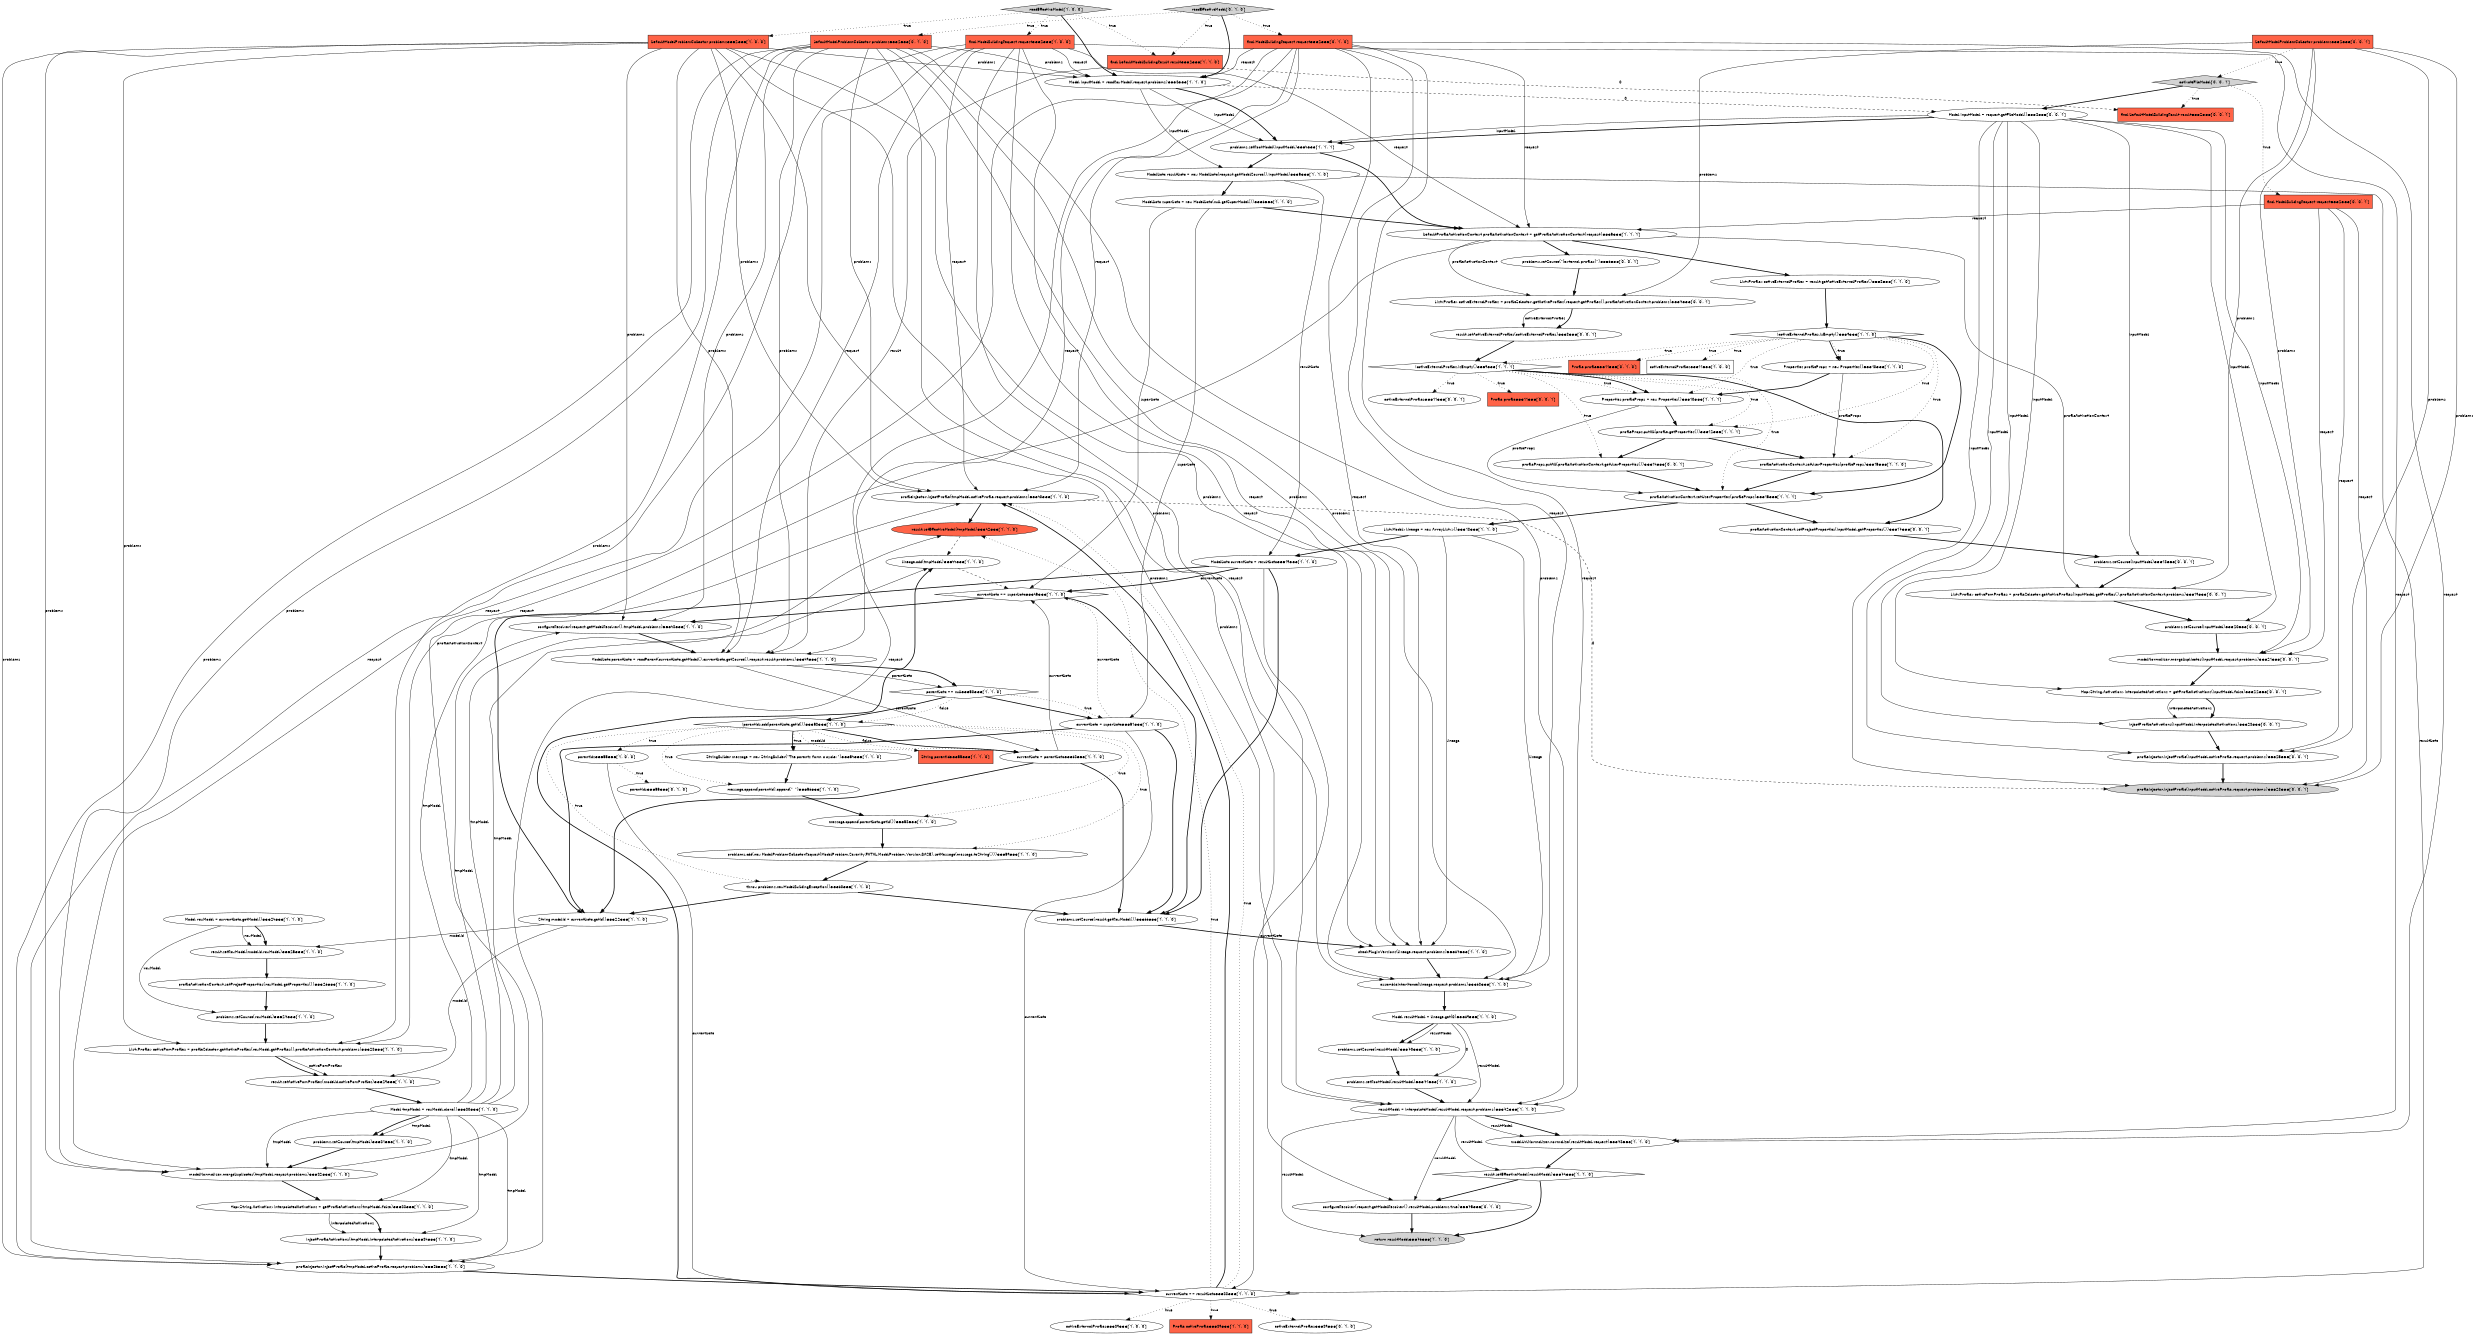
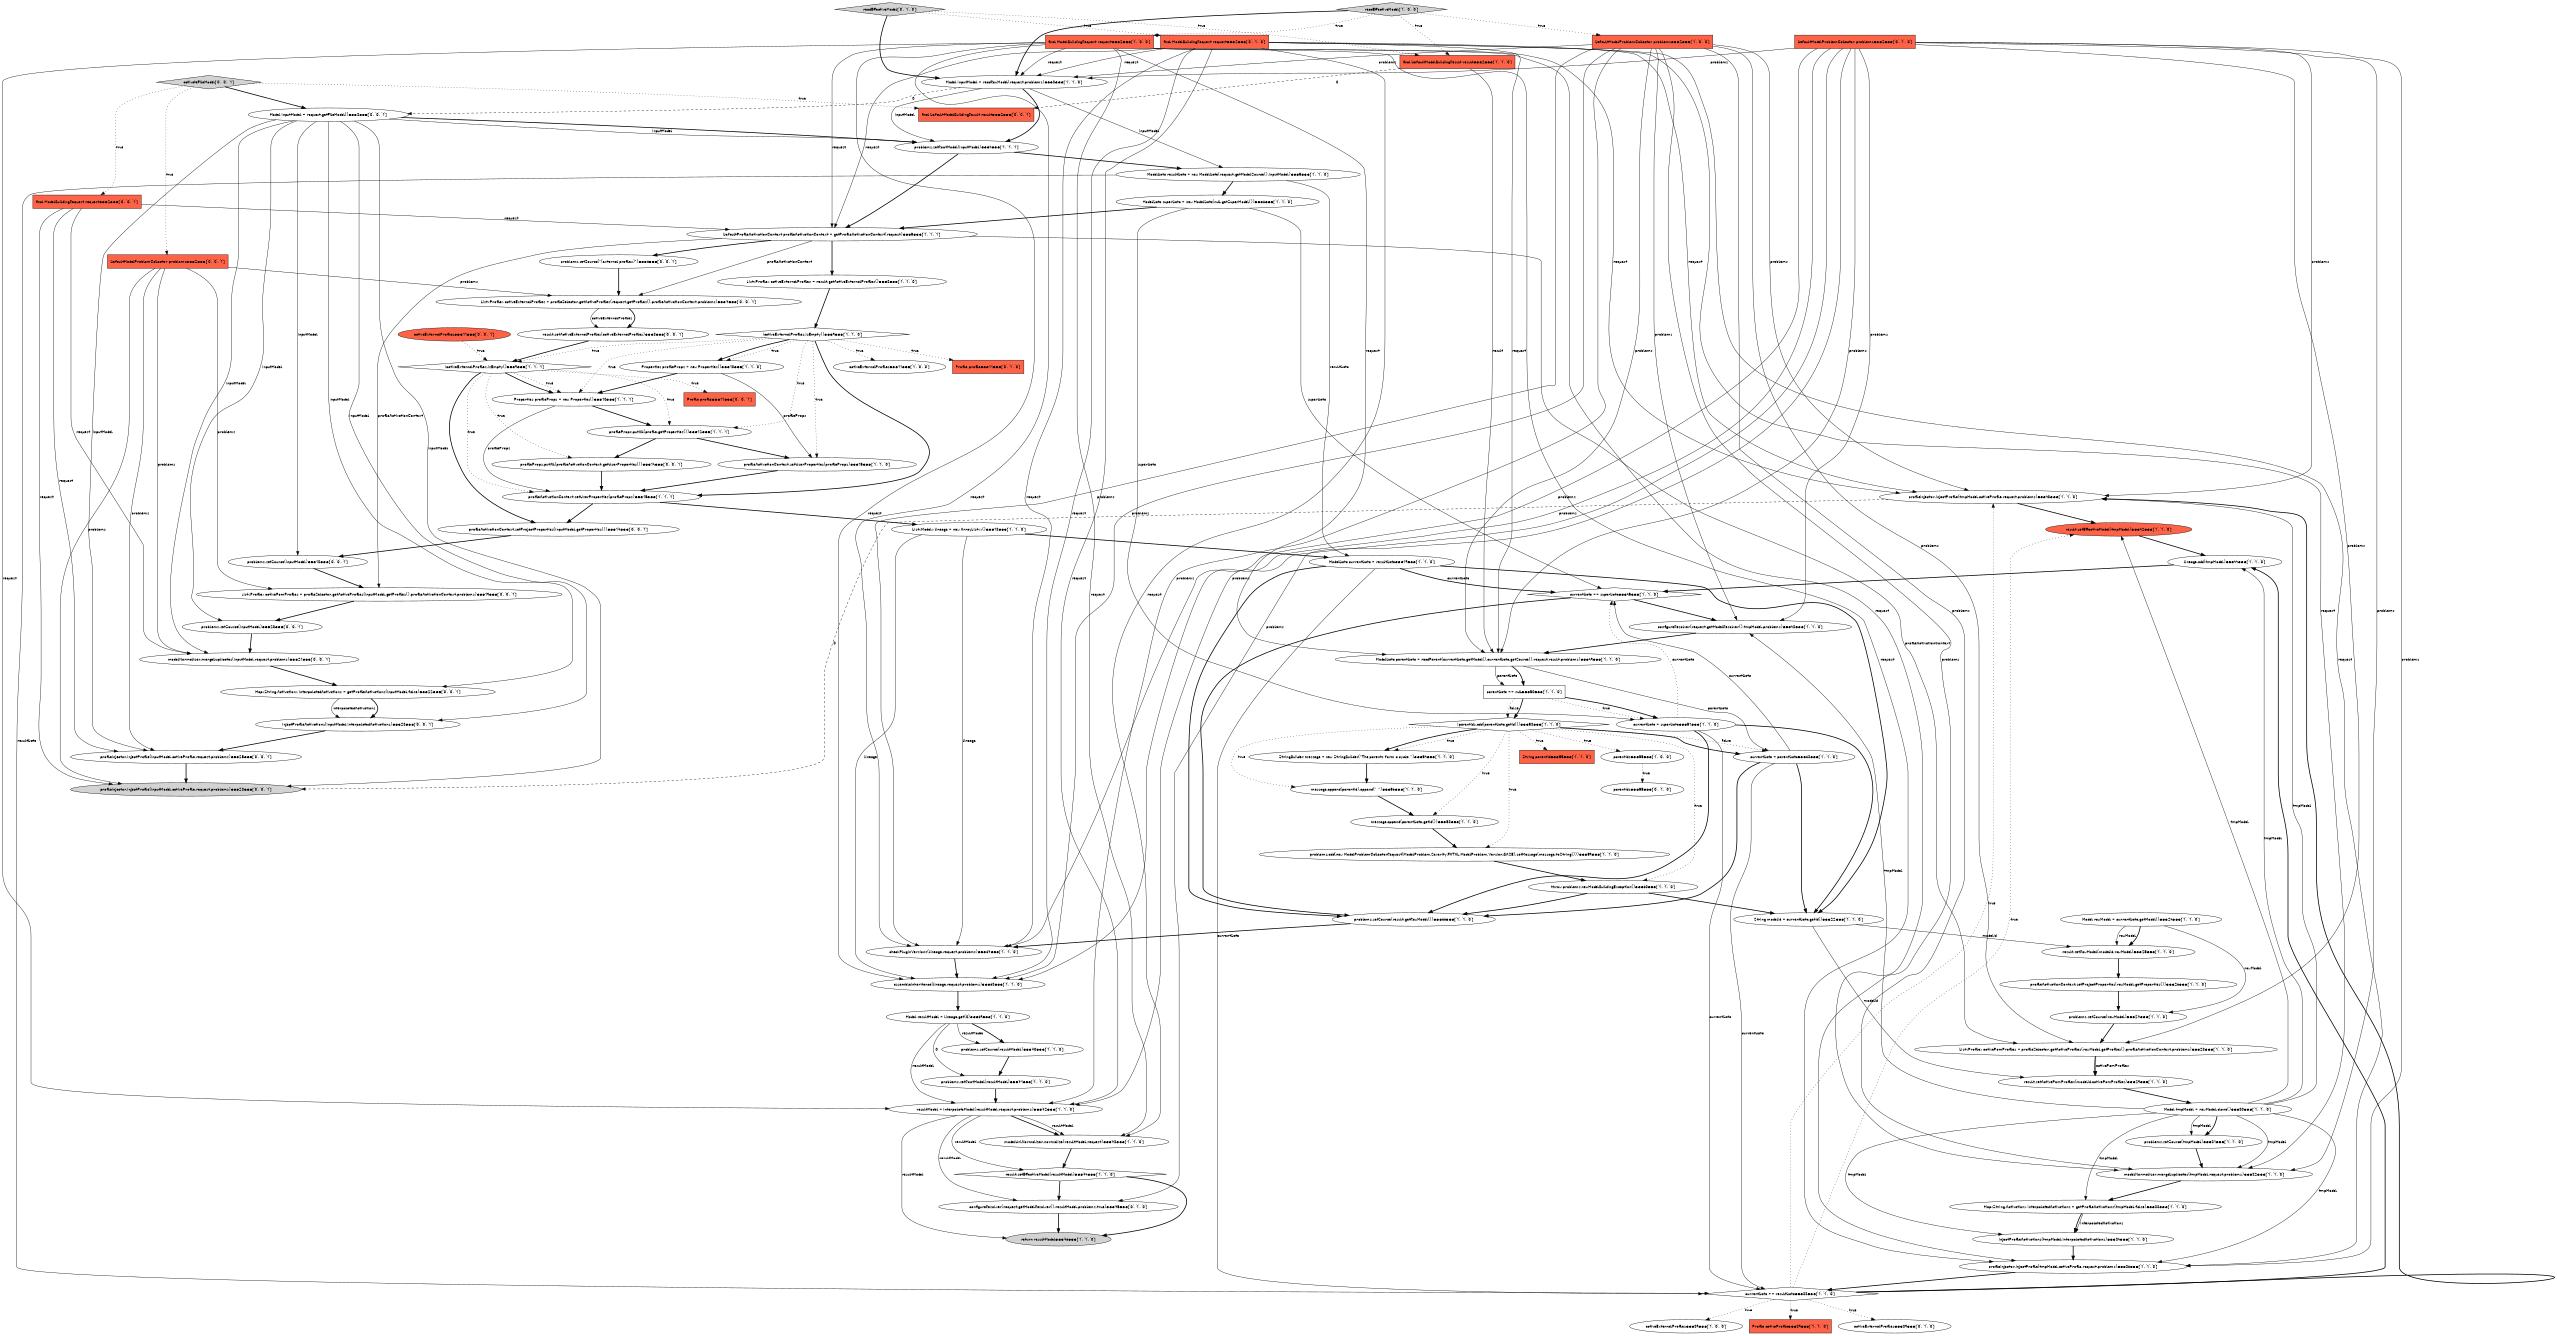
(1053, 21) -> none
(2258, 62) -> (166, 162)
(1690, 367) -> (890, 367)
(1446, 382) -> (473, 350)
(1425, 399) -> (454, 334)
(955, 544) -> (2170, 545)
(981, 578) -> (1921, 578)
(964, 692) -> (1524, 692)
(818, 741) -> (1540, 741)
(692, 1220) -> (1742, 1023)
